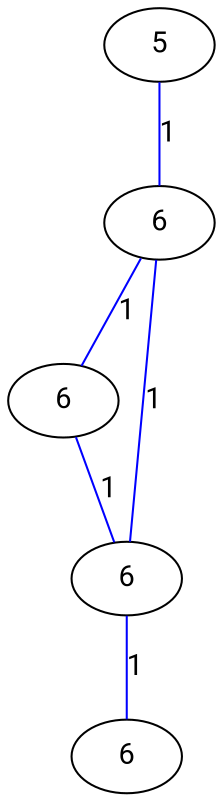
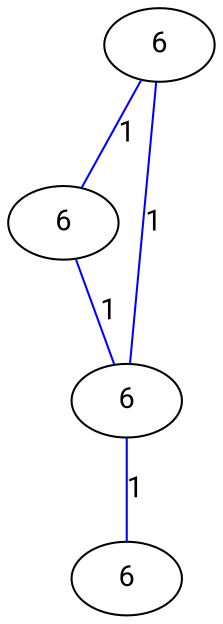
(159, 45) -> none
